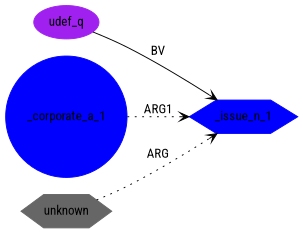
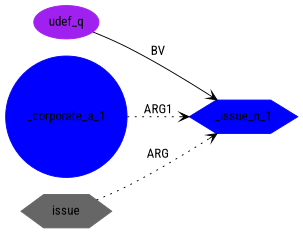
(66, 211) -> (66, 211)
